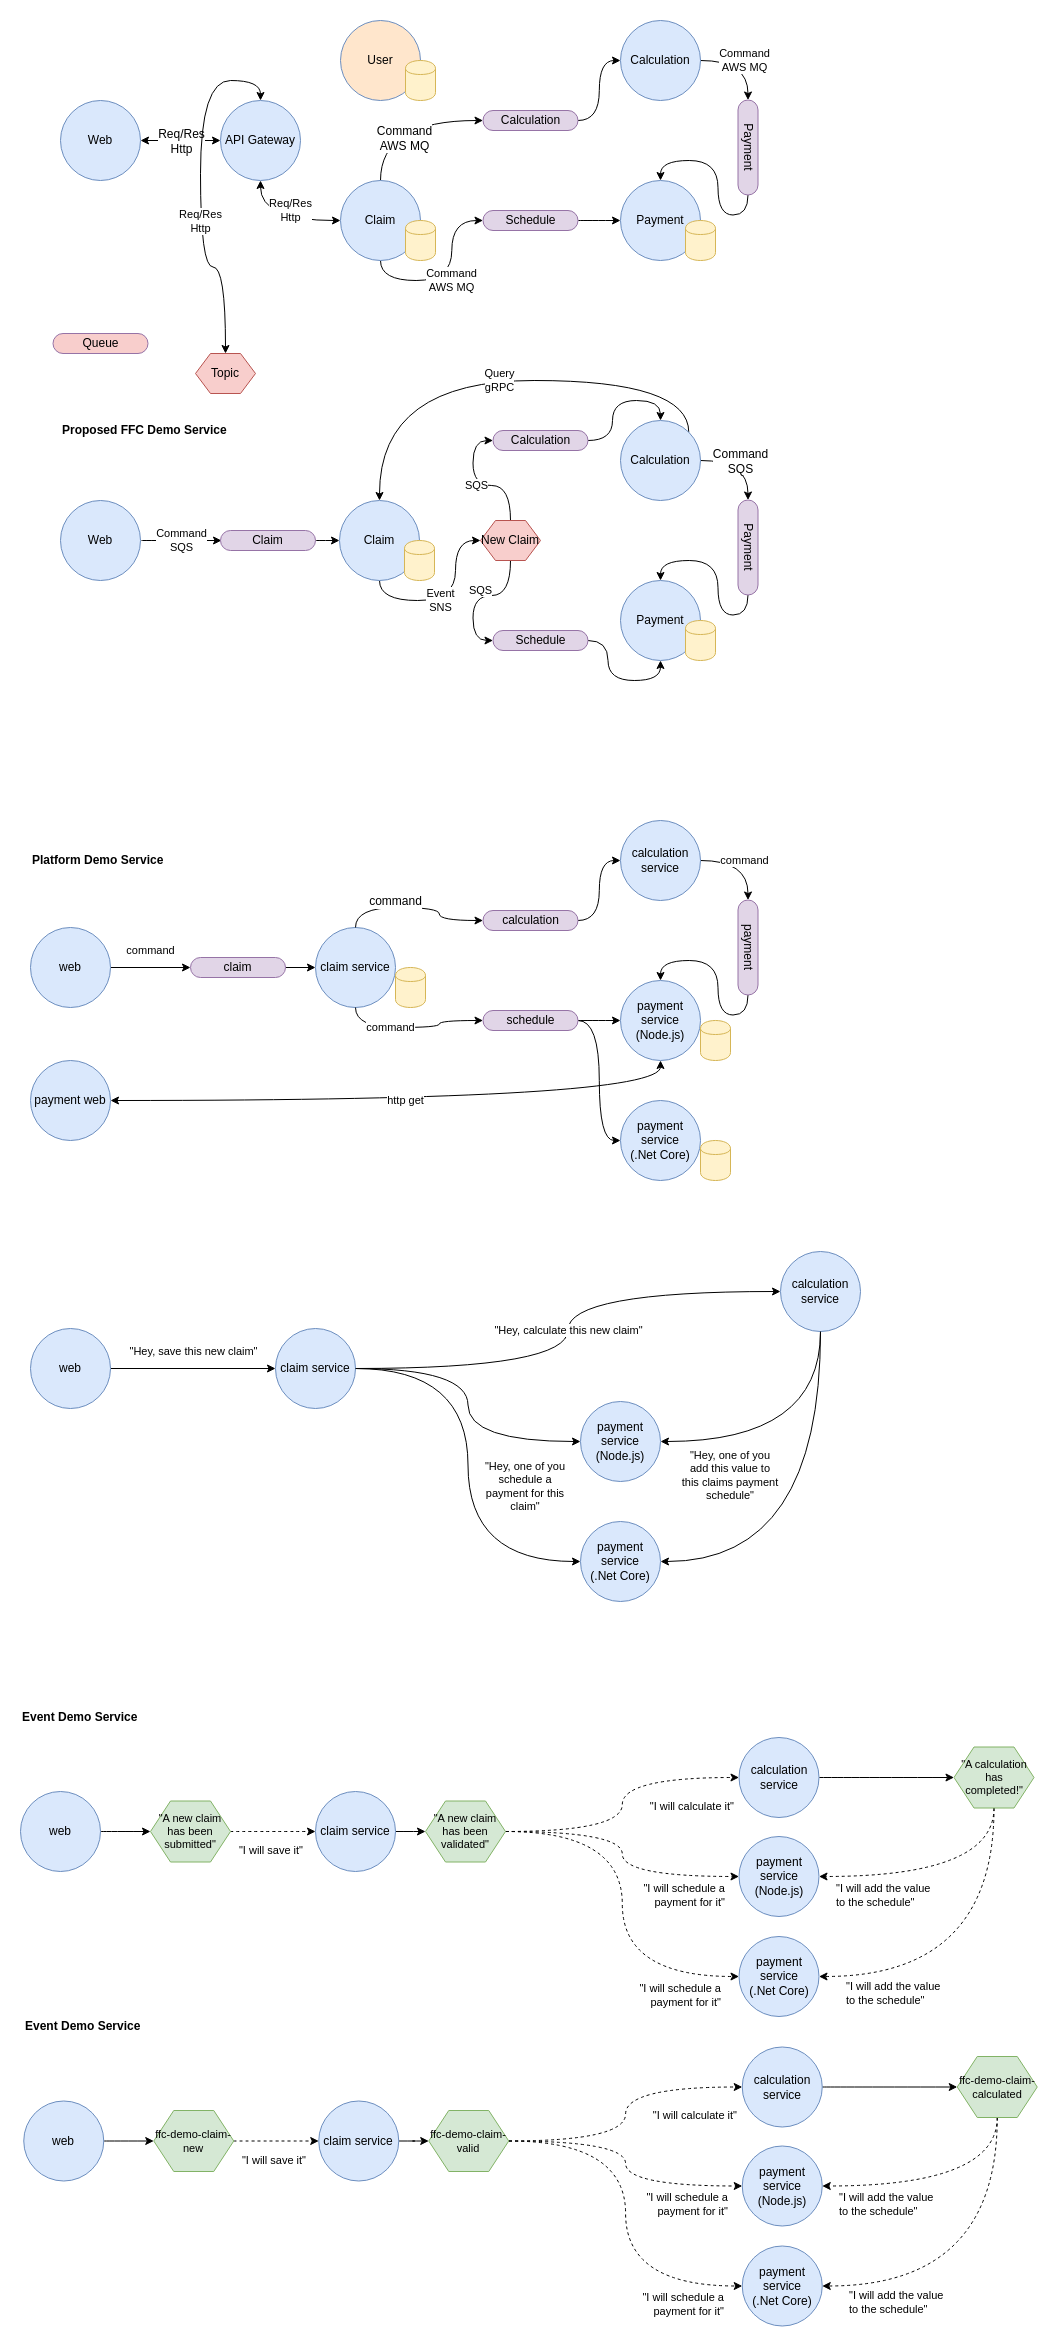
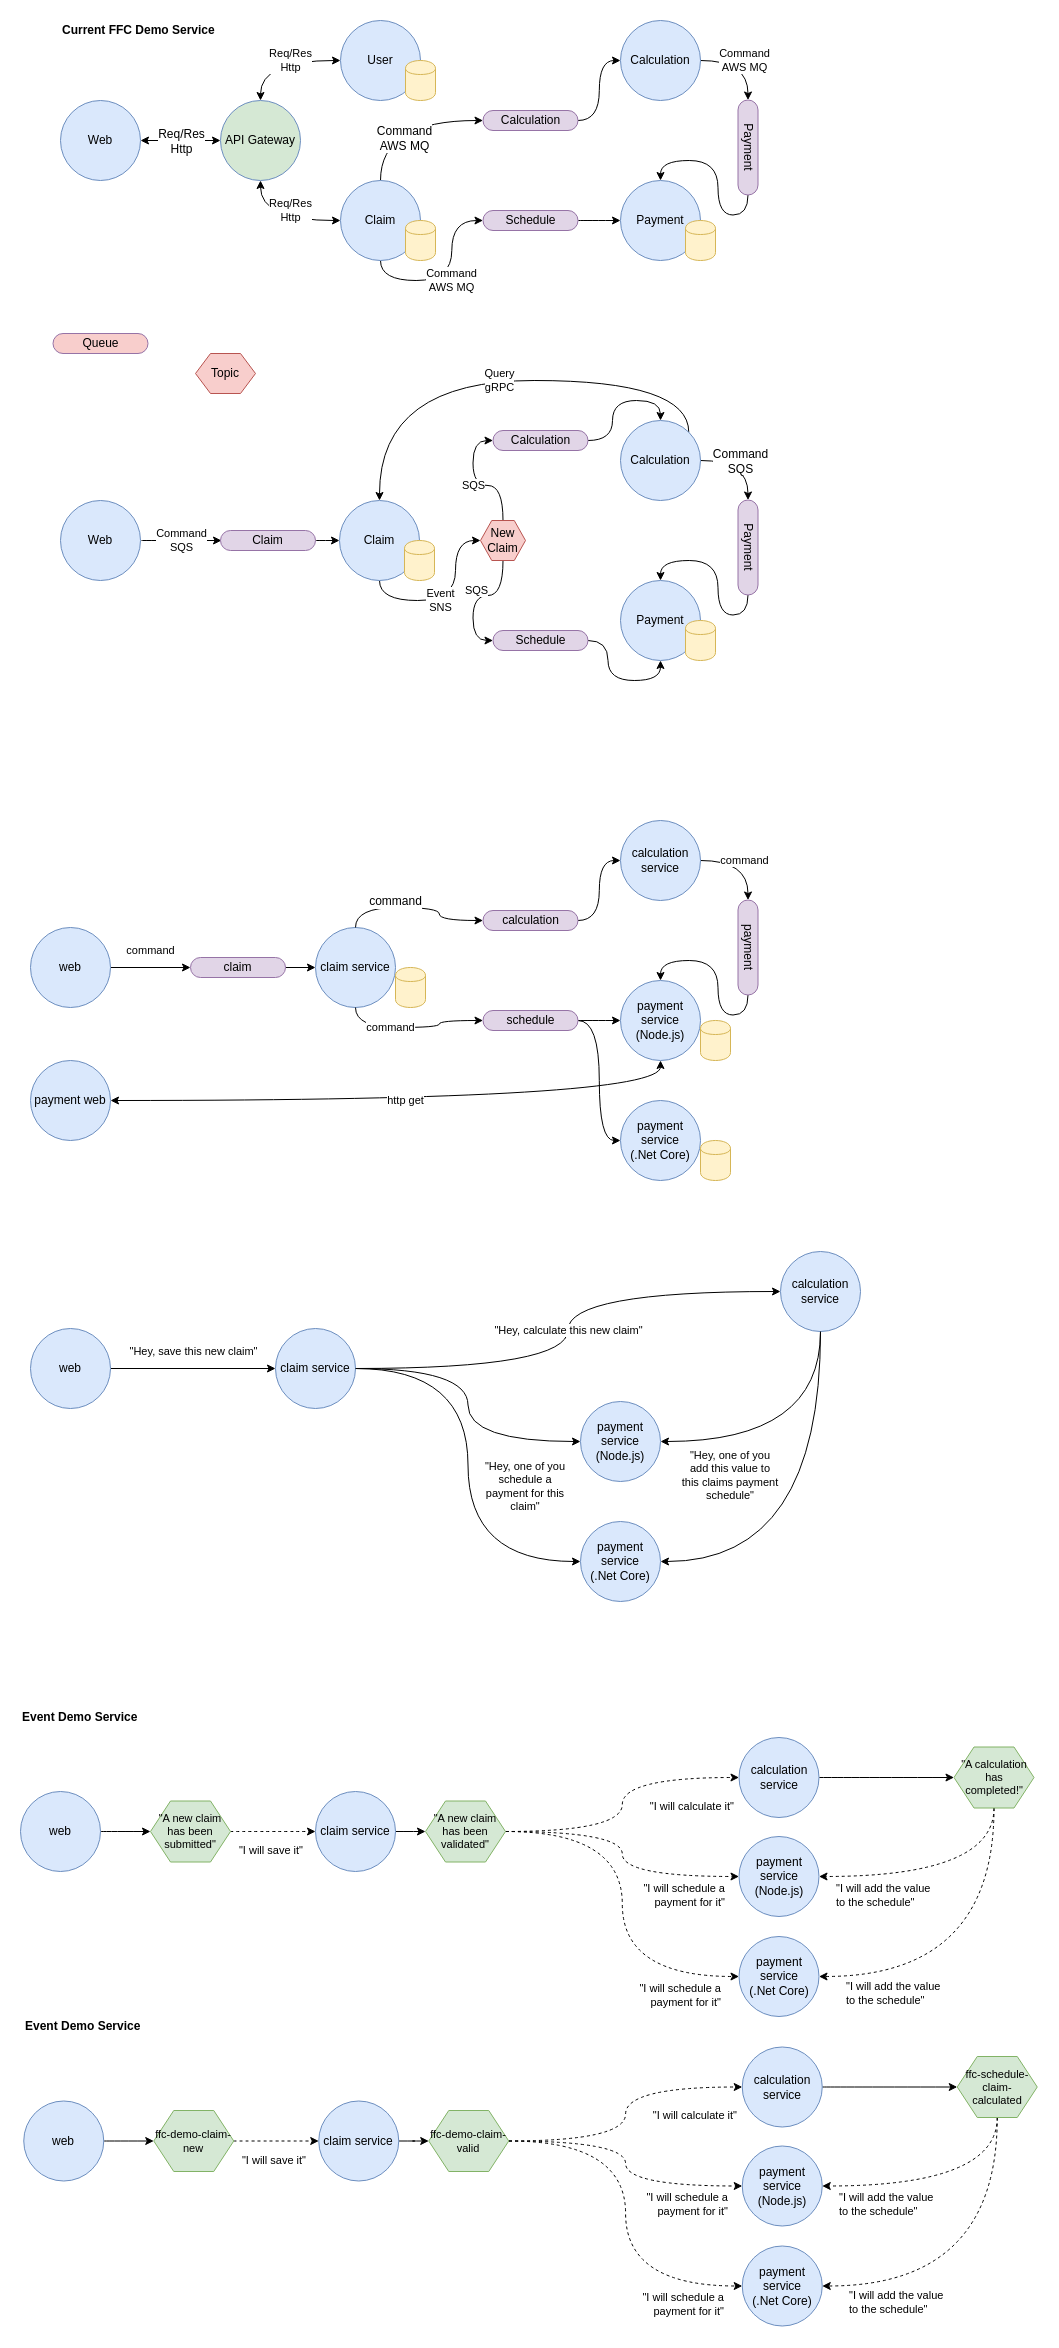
none -> (161, 31)
(381, 61) -> (381, 61)
(261, 141) -> (261, 141)
(201, 195) -> (272, 73)
(161, 431) -> none
(511, 541) -> (503, 541)
(131, 861) -> none
(998, 2088) -> (998, 2088)
